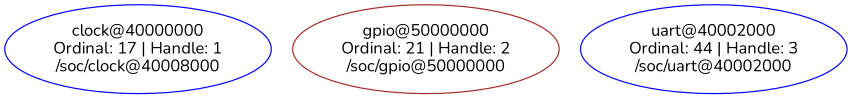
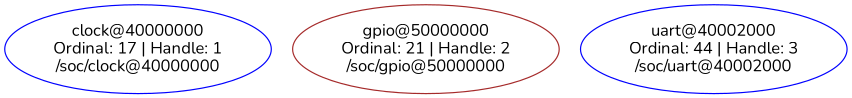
(138, 49) -> (138, 49)
